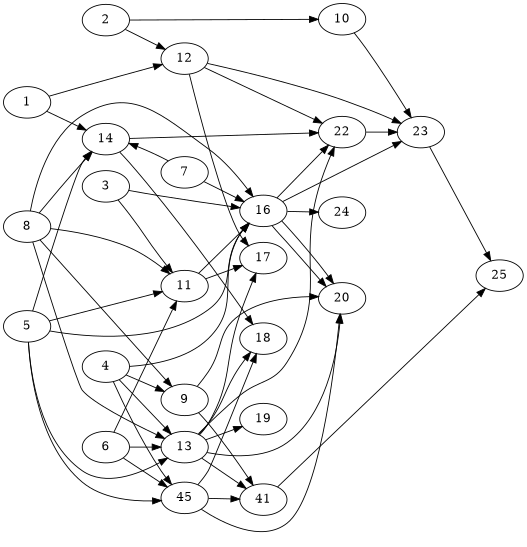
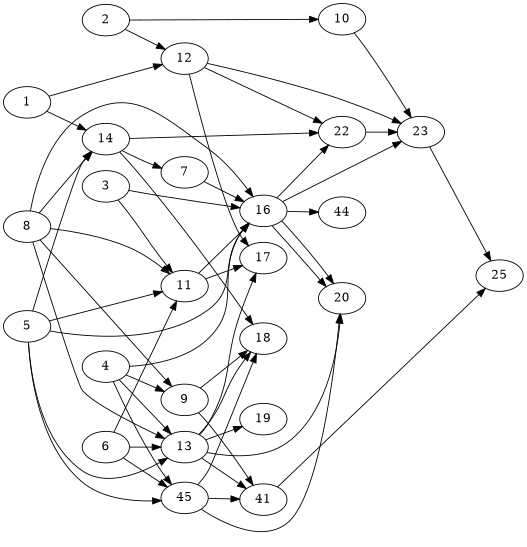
(153, 153) -> (138, 158)
(342, 213) -> (342, 213)
(307, 317) -> none
(230, 324) -> (220, 372)
